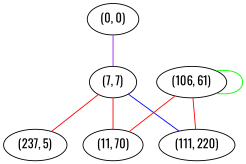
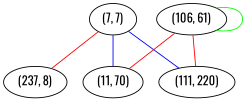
(113, 19) -> none
(113, 114) -> (113, 51)
(35, 145) -> (35, 82)
